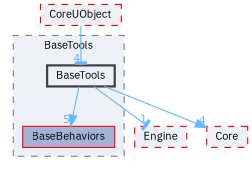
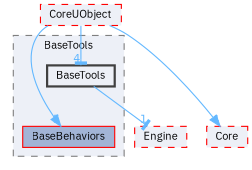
(76, 101) -> (33, 71)
(150, 105) -> (166, 66)
